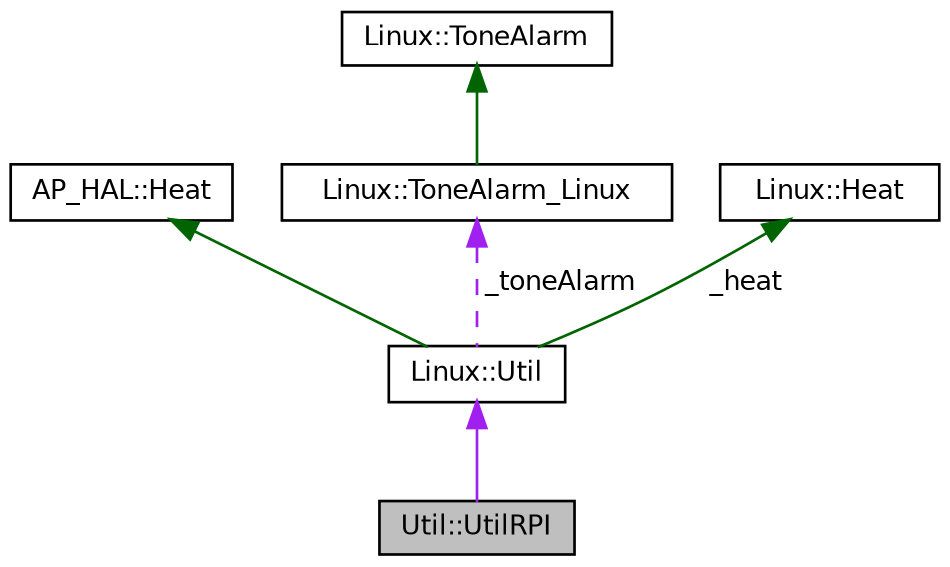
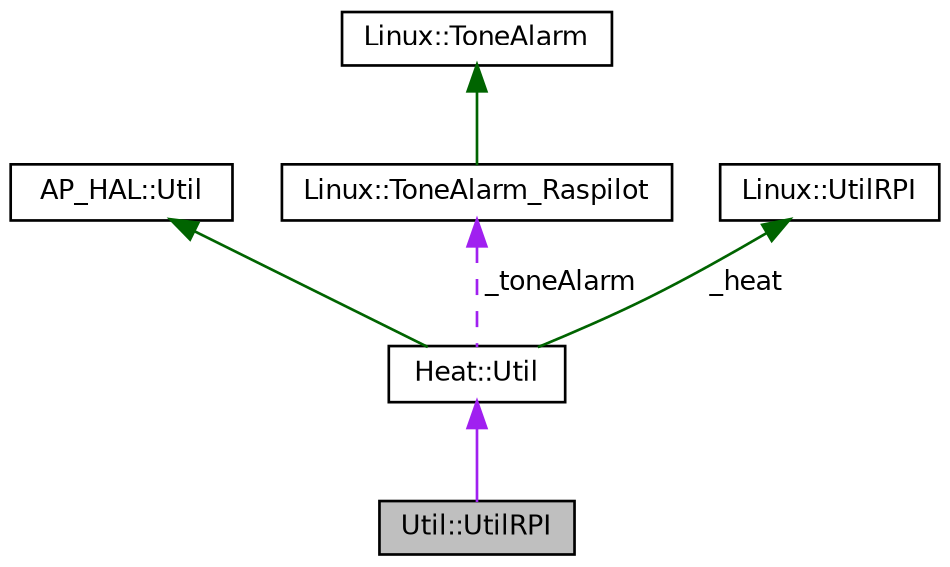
(122, 192) -> (122, 192)
(477, 192) -> (477, 192)
(830, 192) -> (830, 192)
(477, 374) -> (477, 374)
